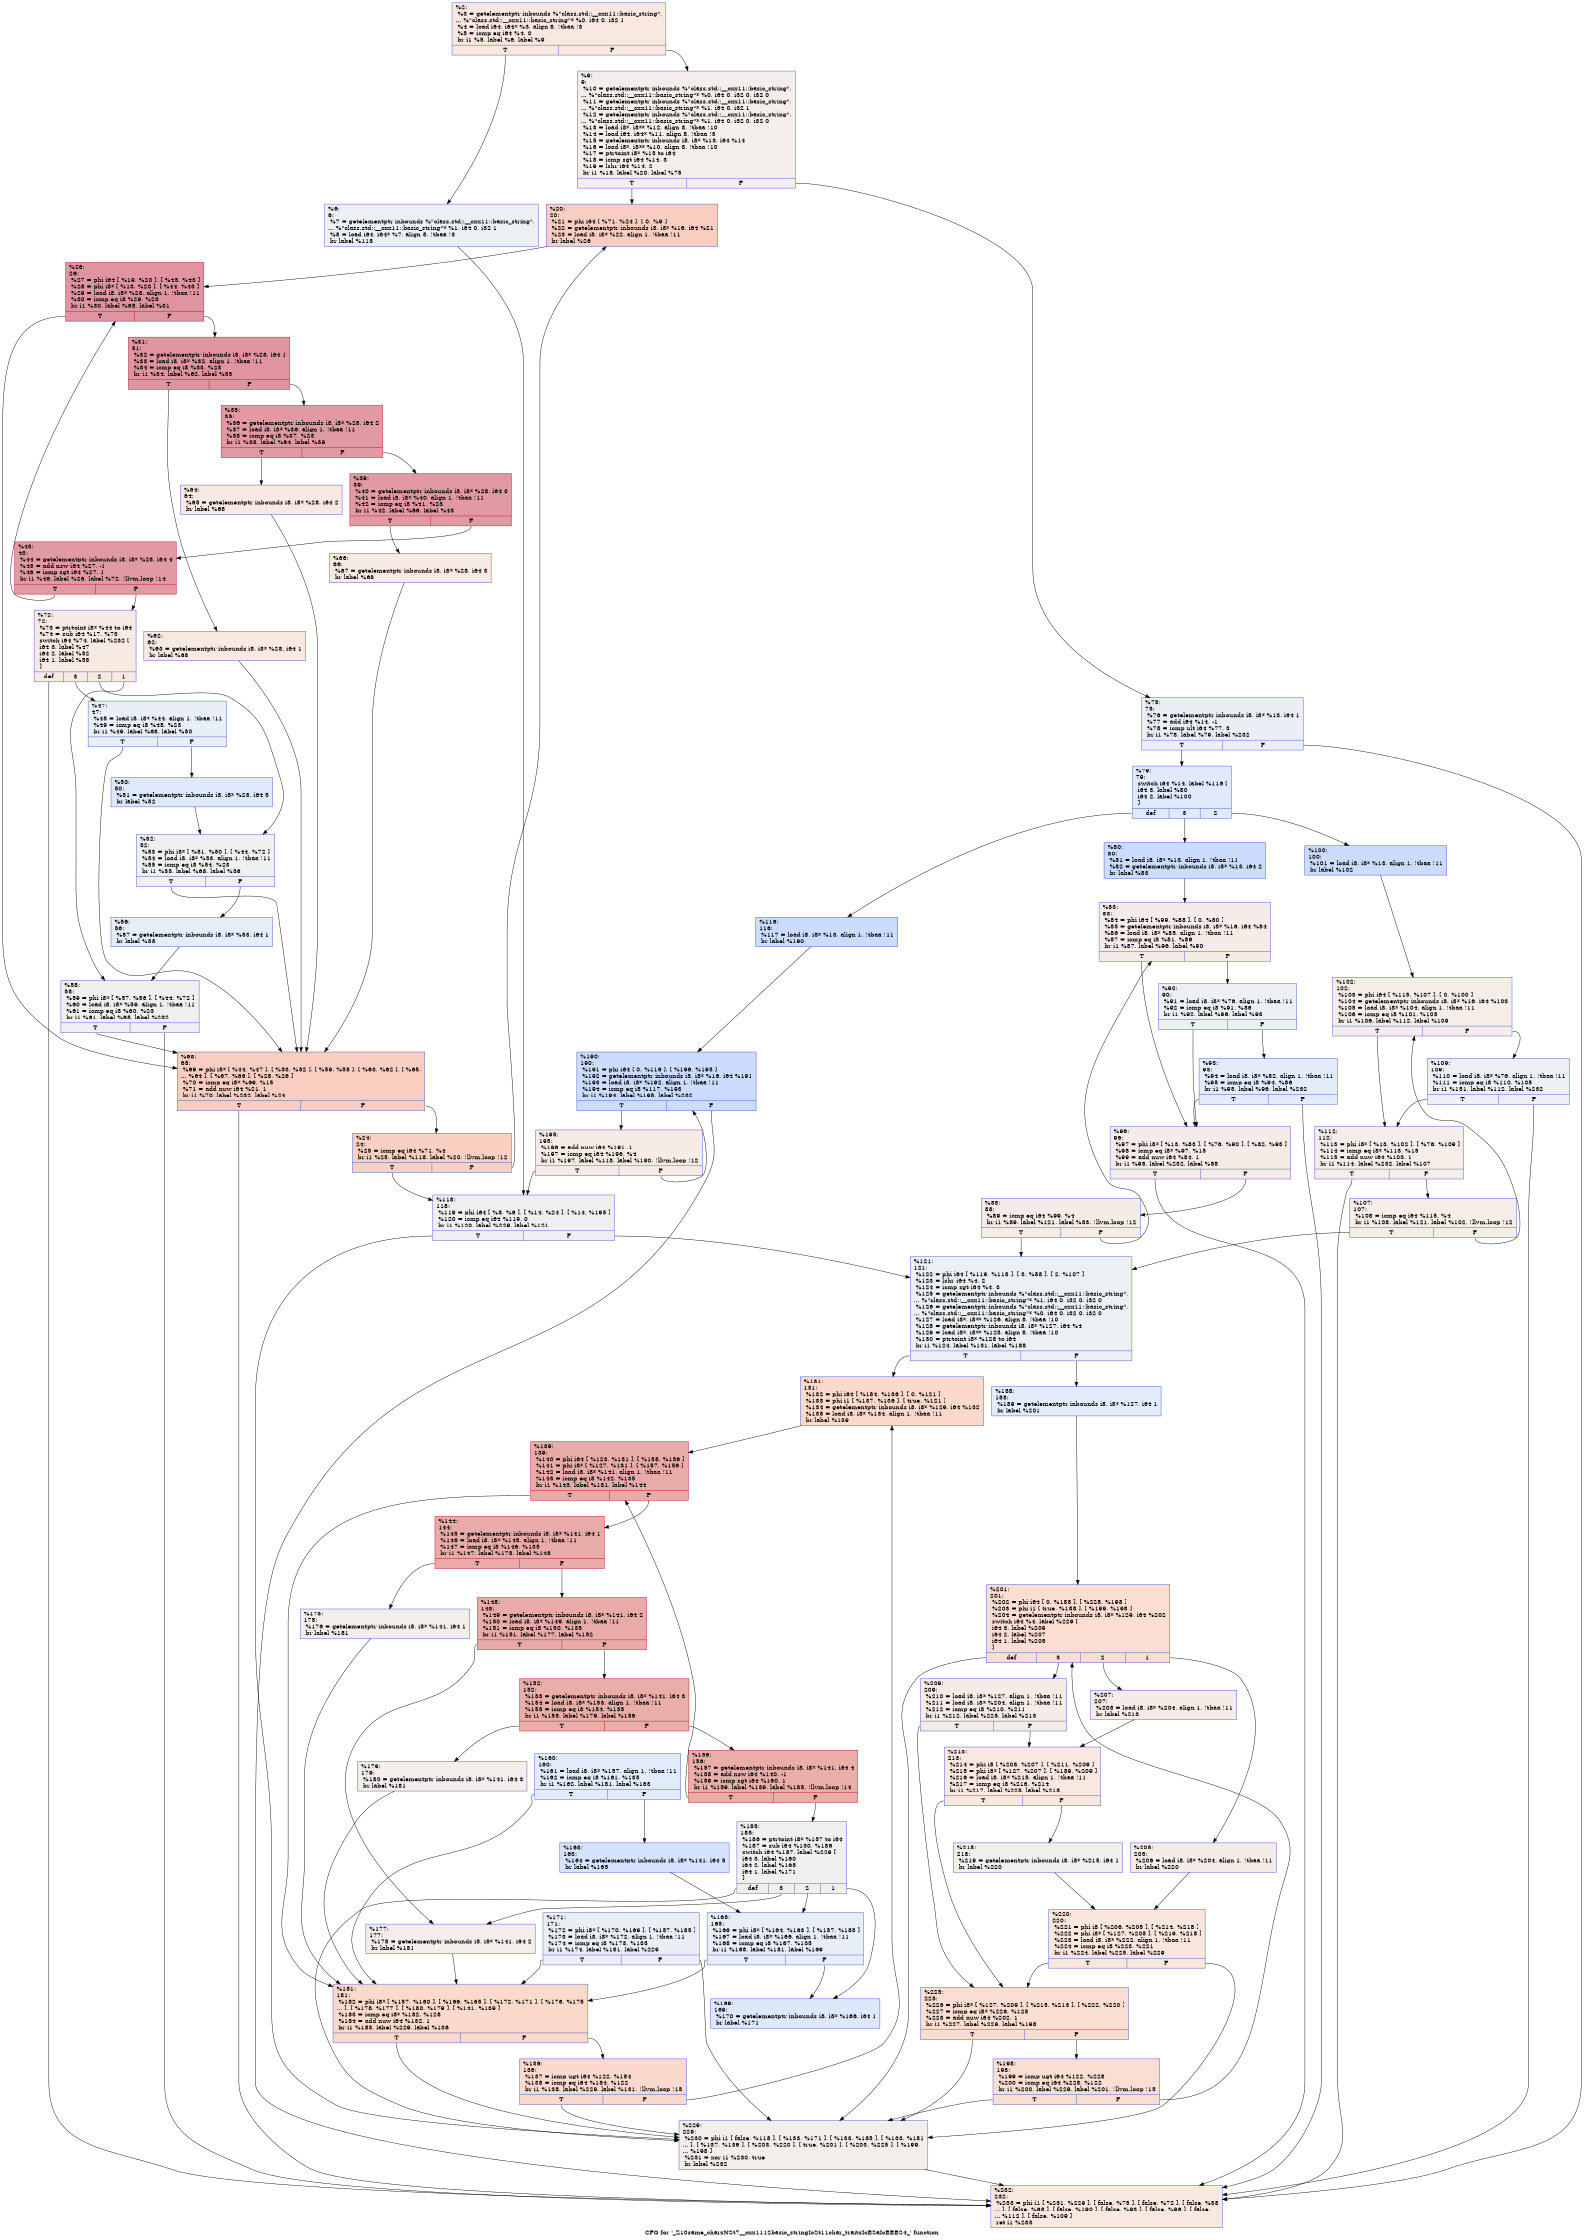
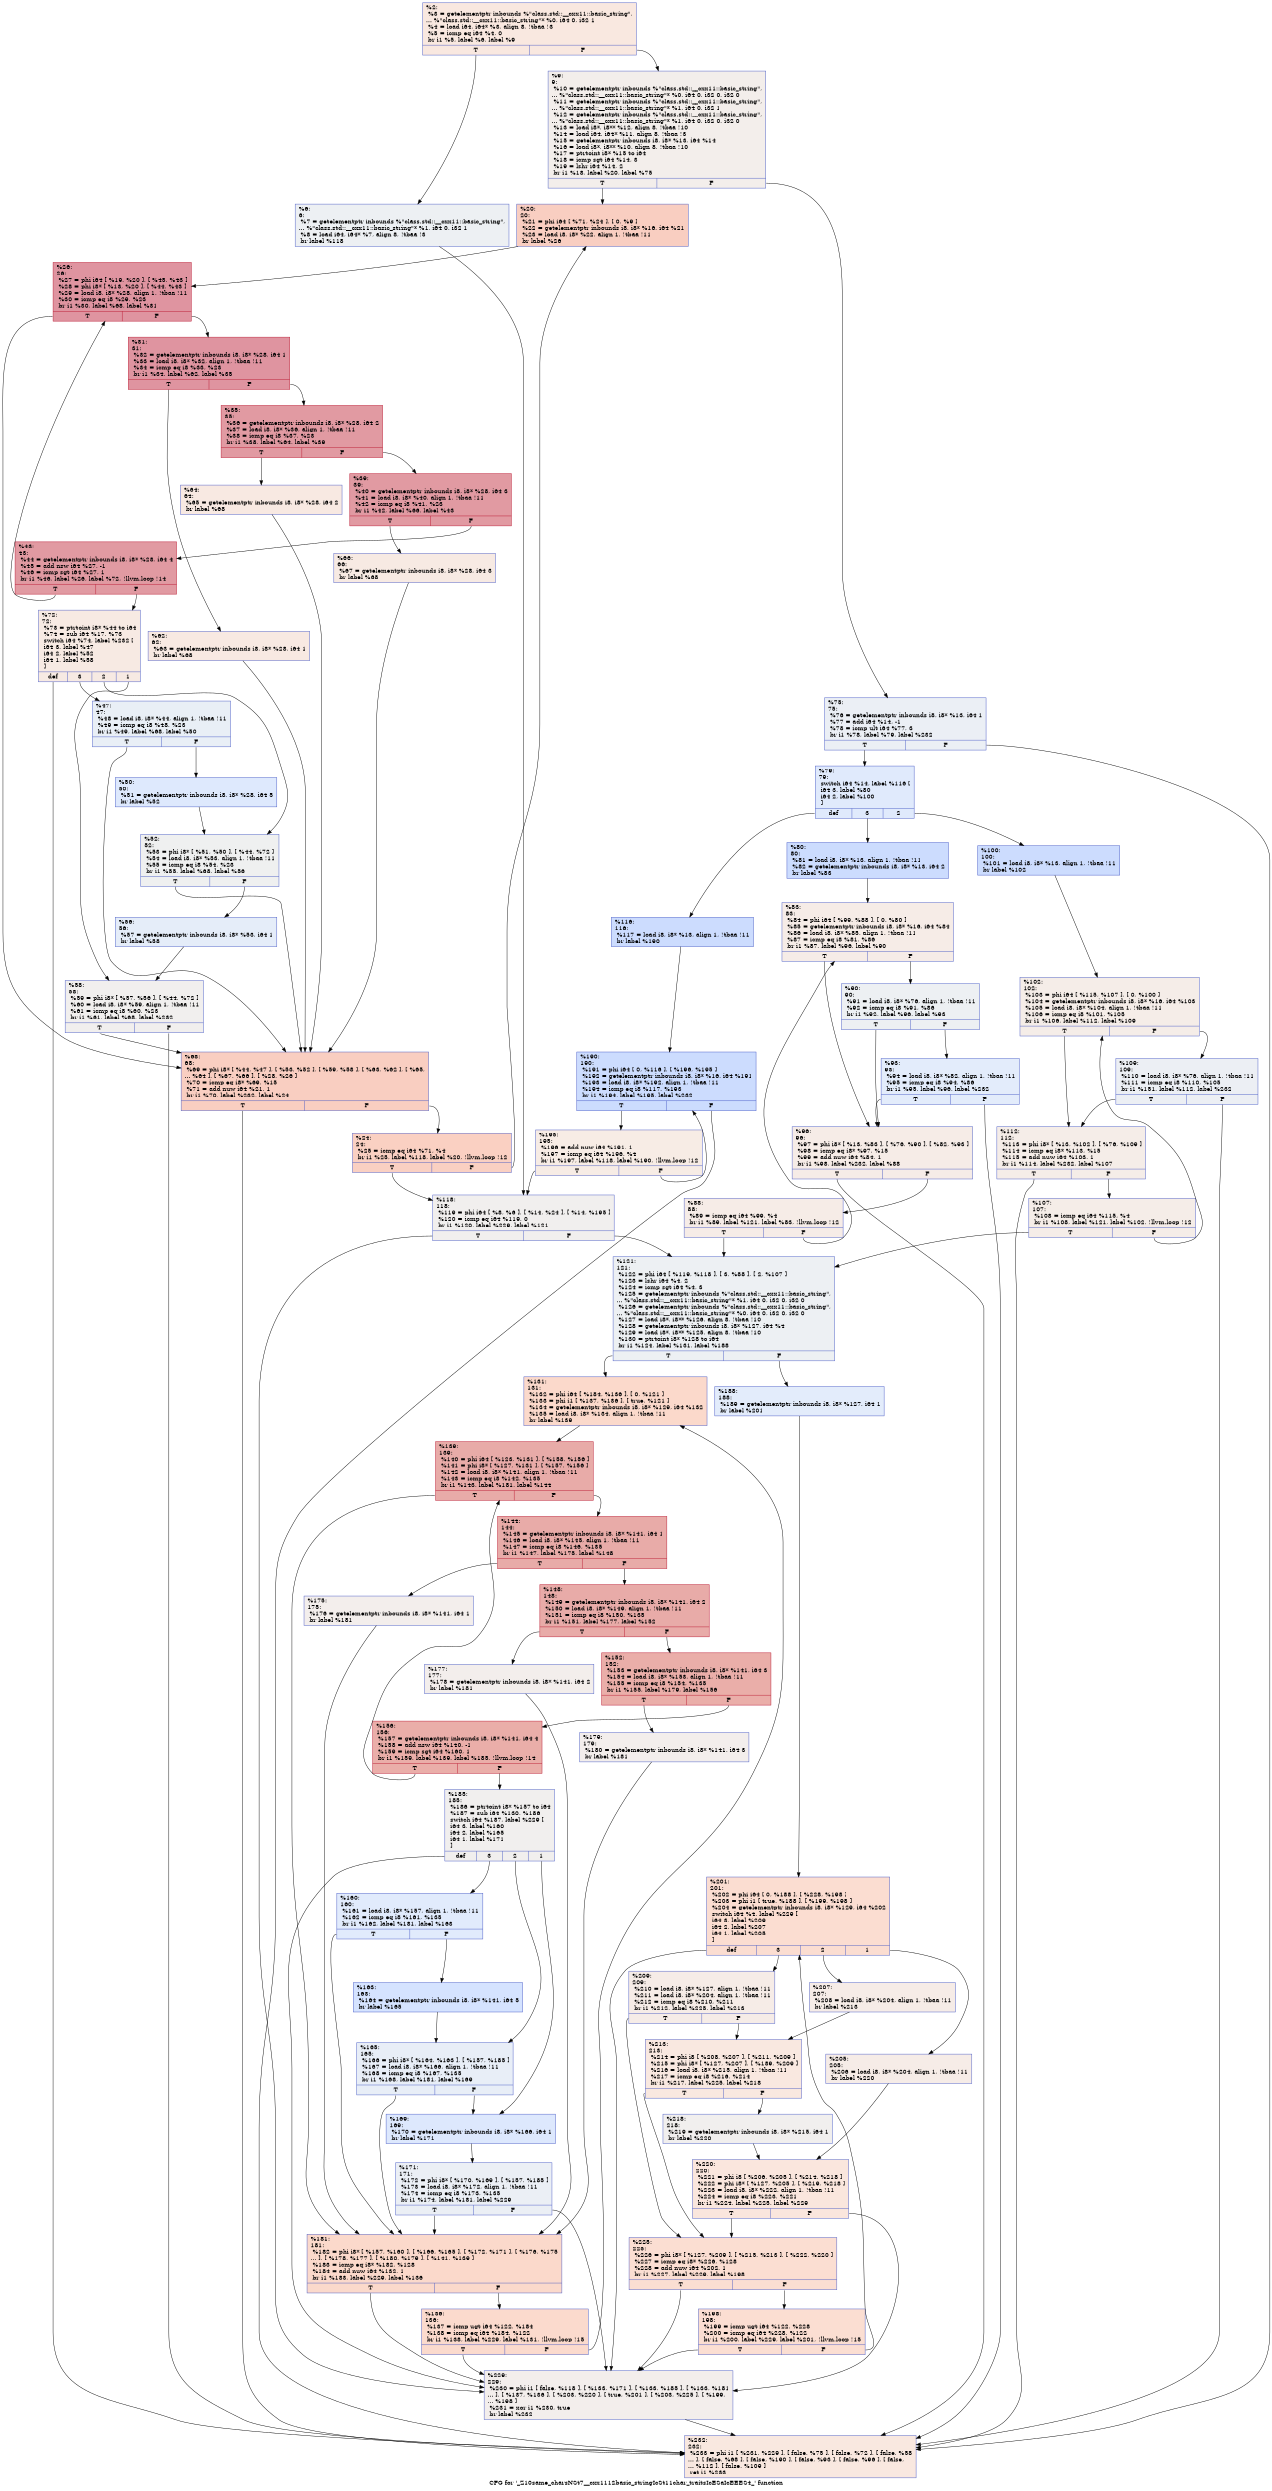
(636, 1906) -> (485, 1878)
none -> (472, 2151)
